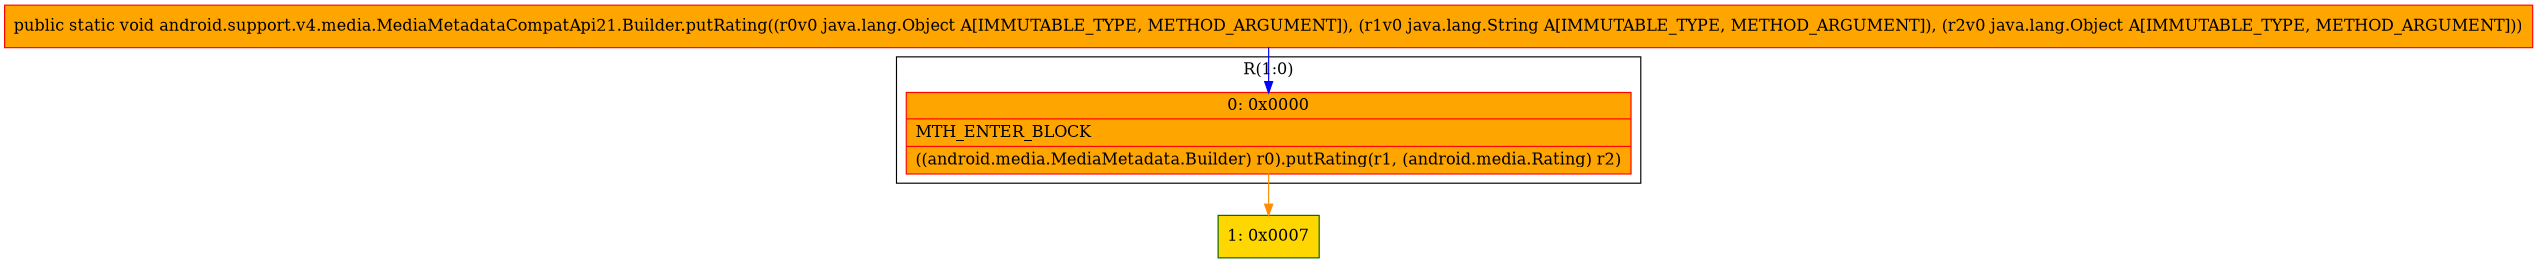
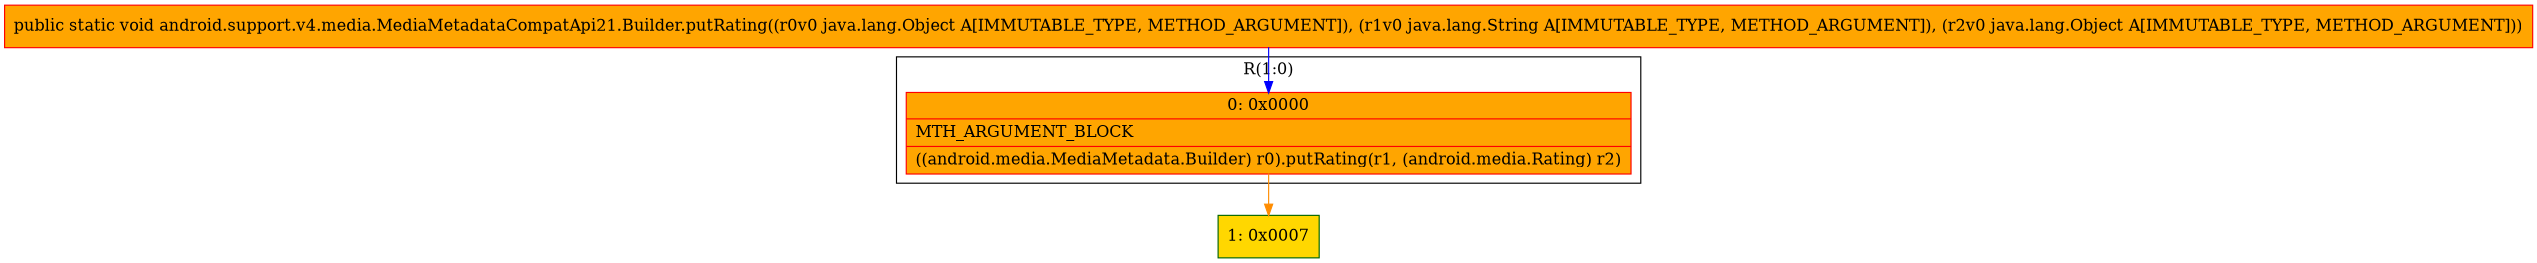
(1004, 132) -> (1025, 132)
